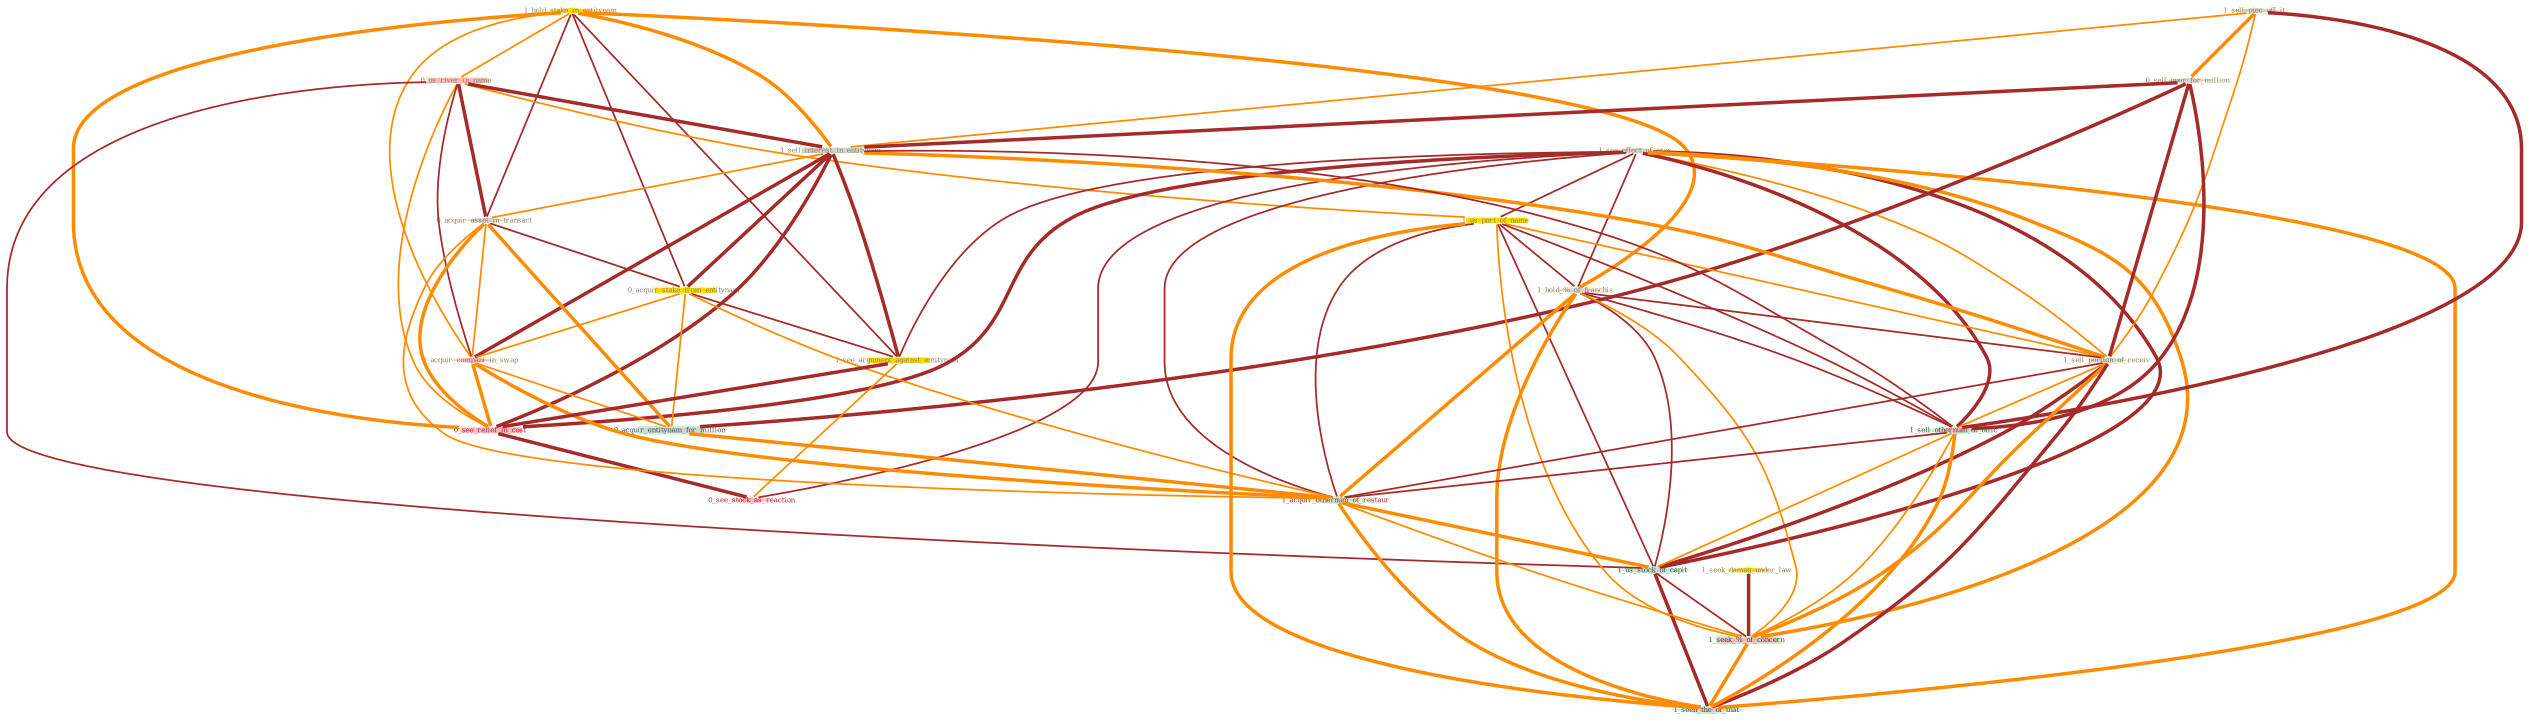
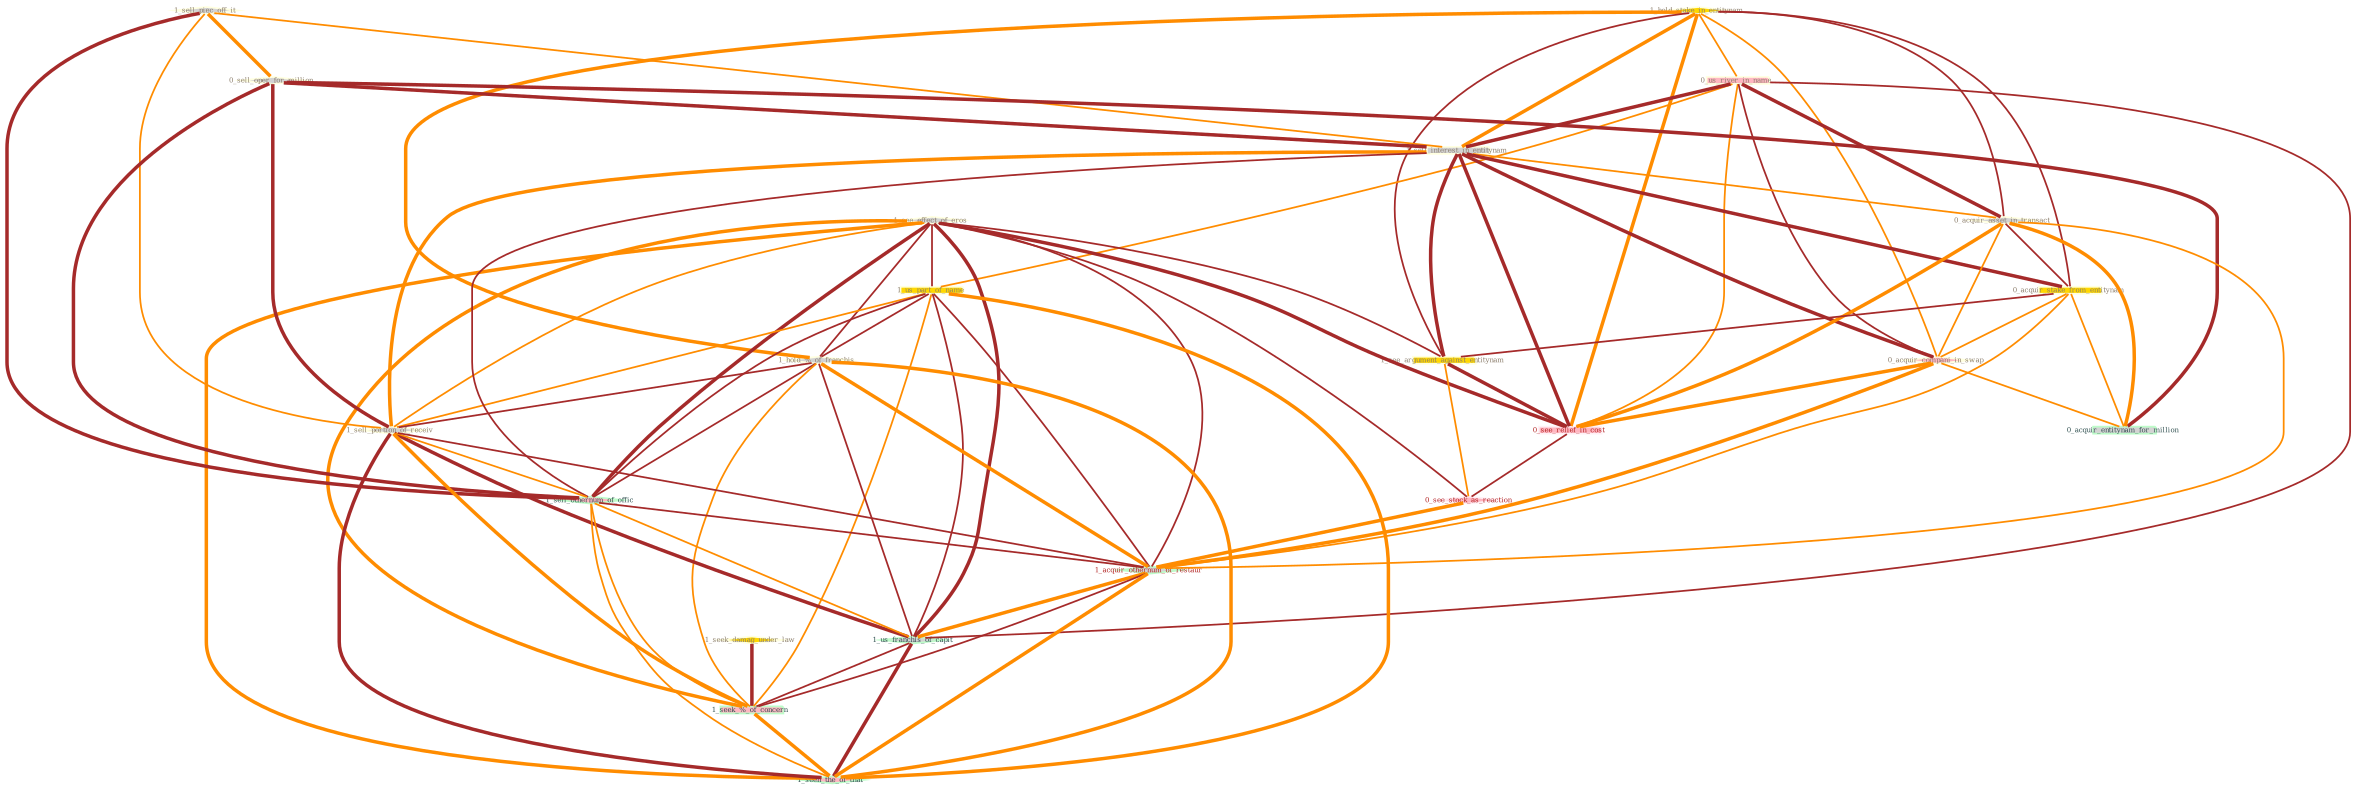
(560, 450) -> (1519, 465)
(1009, 466) -> (1325, 532)
(1654, 570) -> (913, 640)
(1550, 577) -> (945, 649)
(1866, 597) -> (655, 672)
